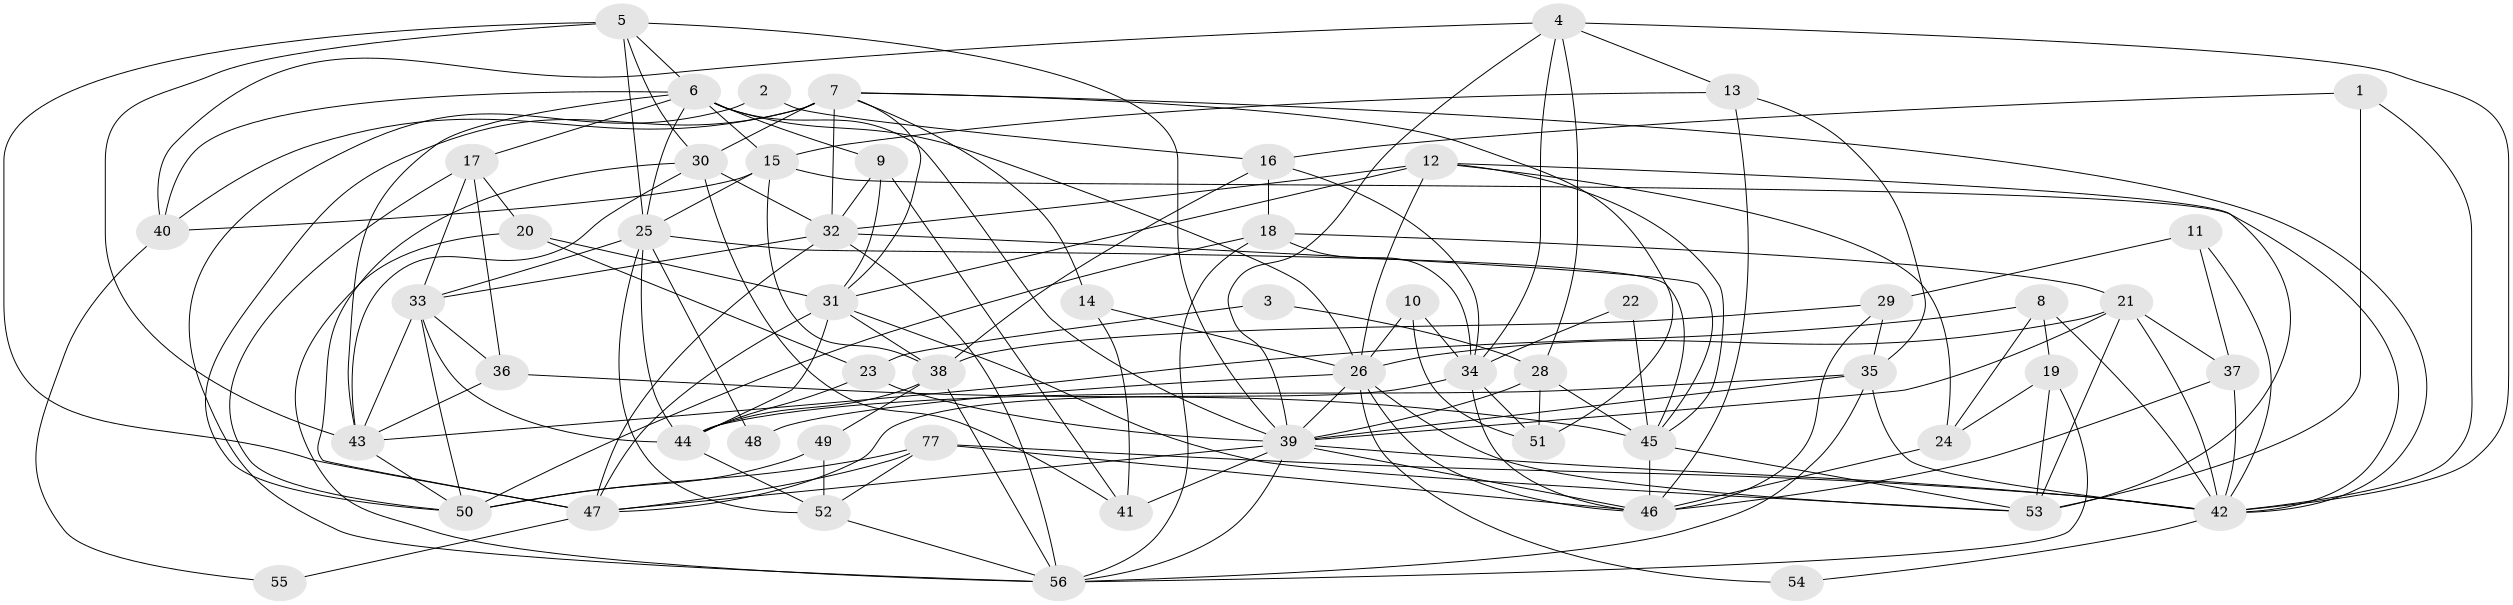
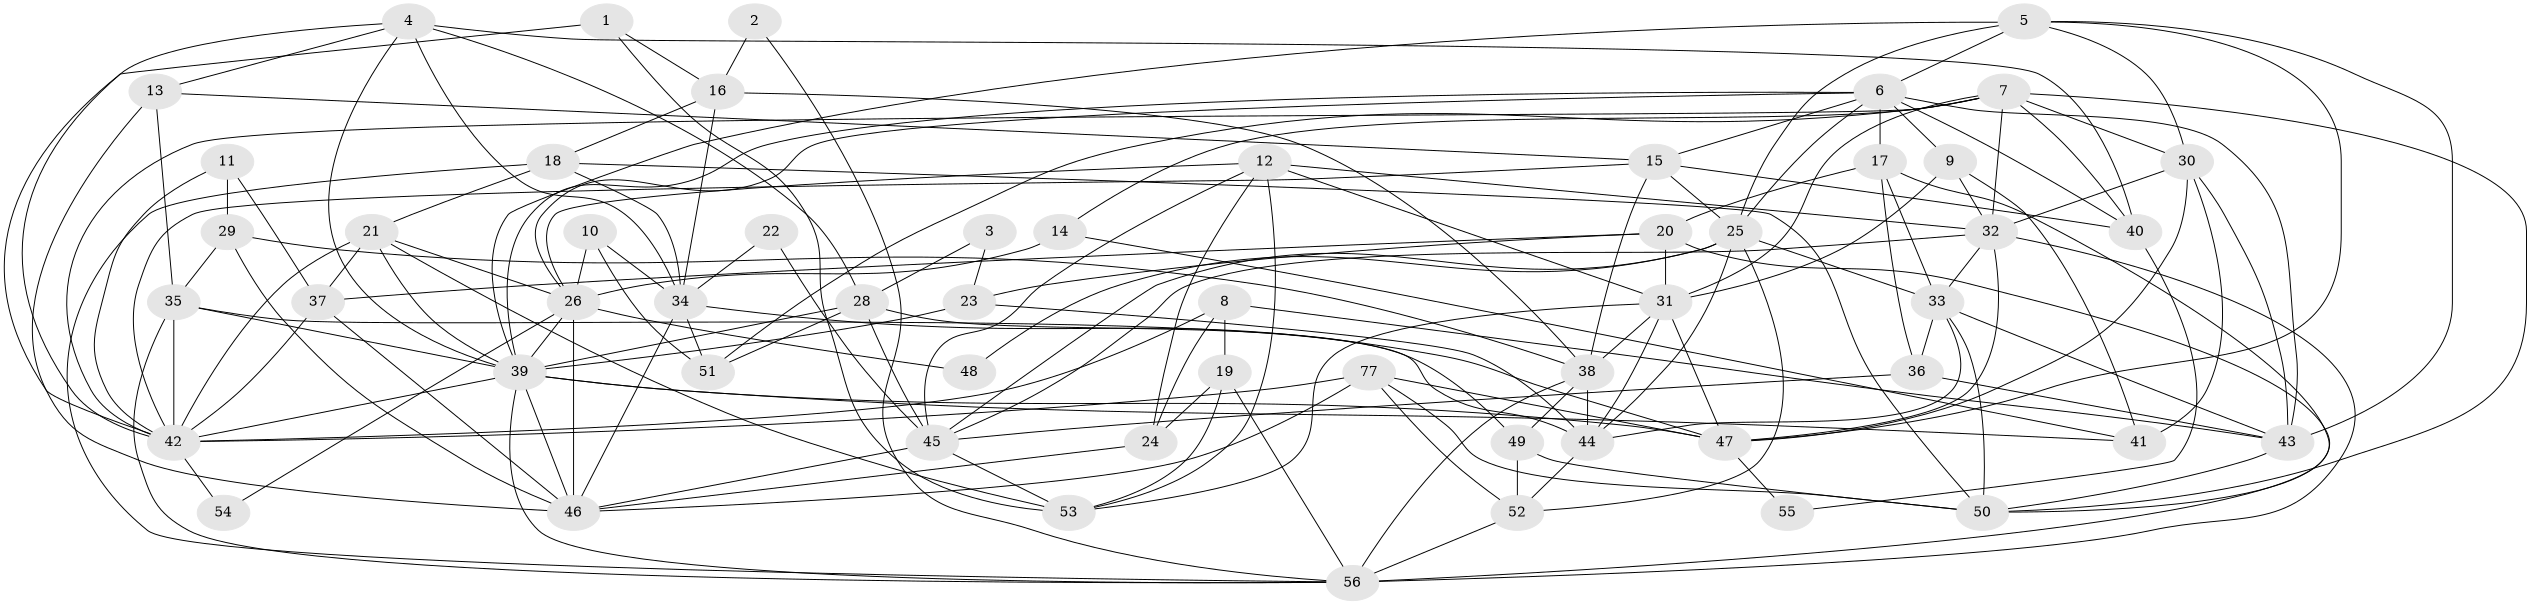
none -> (1121, 255)
none -> (1208, 330)
(1632, 483) -> none
